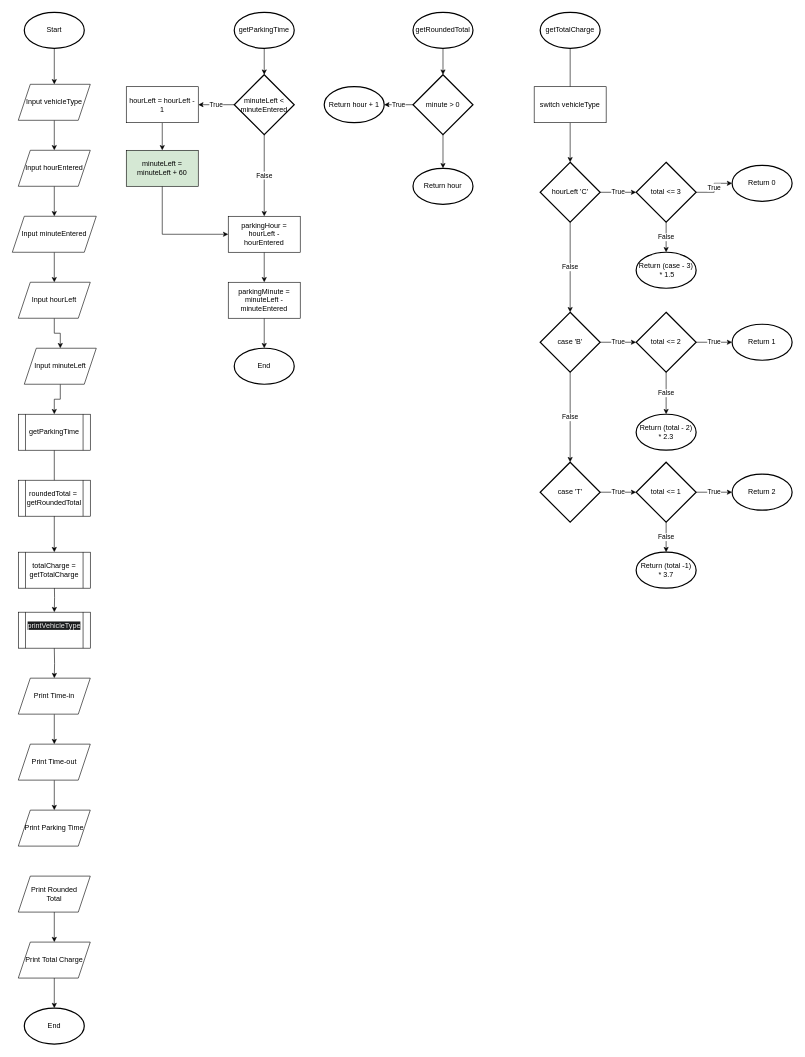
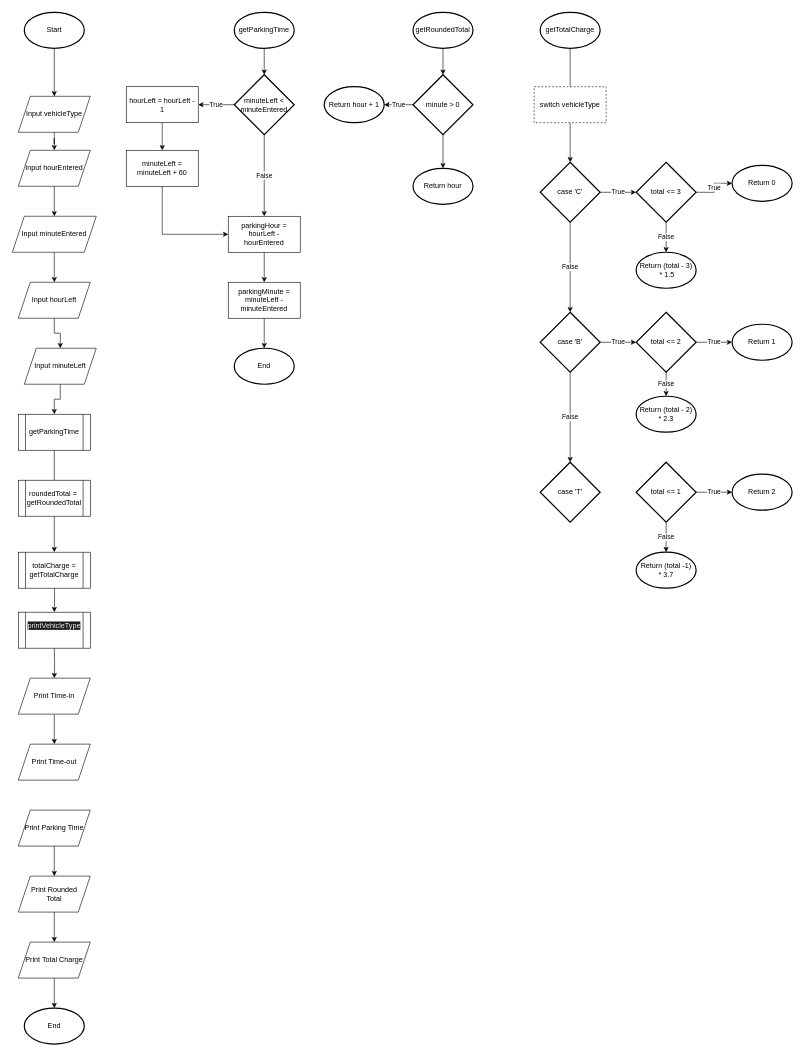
(54, 102) -> (54, 114)
(570, 105) -> (570, 105)
(162, 168) -> (162, 168)
(570, 192) -> (570, 192)
(666, 270) -> (666, 270)
(666, 432) -> (666, 414)
(621, 492) -> none
(54, 804) -> none
none -> (54, 870)
